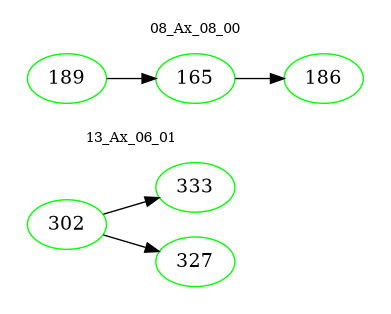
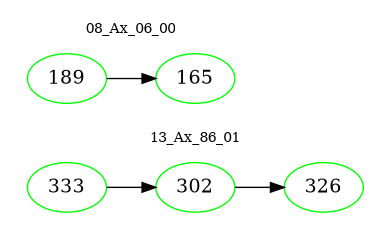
(195, 30) -> (131, 30)
(324, 79) -> none
(131, 138) -> (195, 138)
(124, 208) -> (124, 187)
(195, 262) -> (324, 187)
